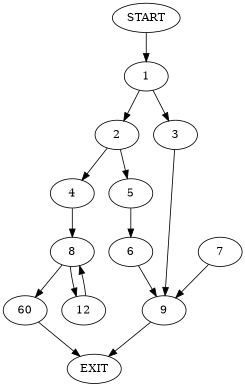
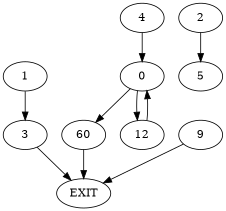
(146, 18) -> none
(133, 102) -> none
(97, 161) -> none
(170, 218) -> (51, 161)
(72, 252) -> (142, 76)
(131, 252) -> none
(220, 252) -> none
